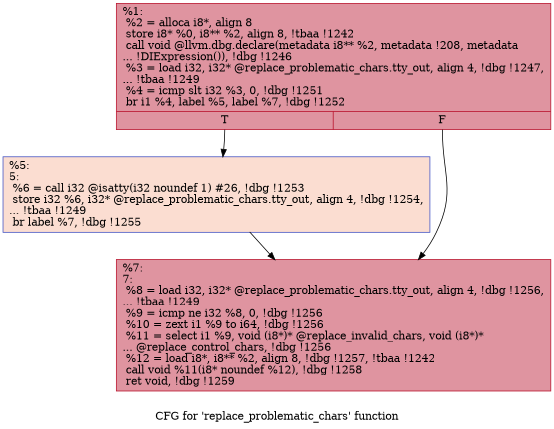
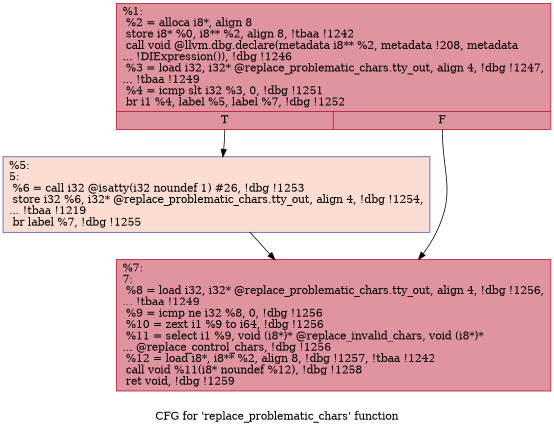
(48, 211) -> (48, 211)
